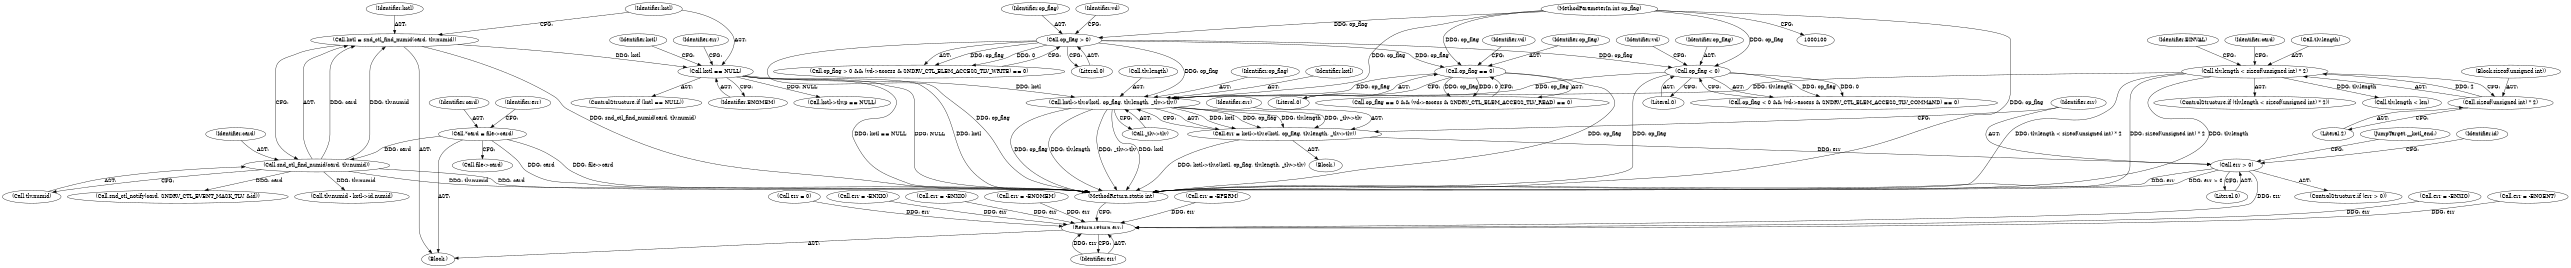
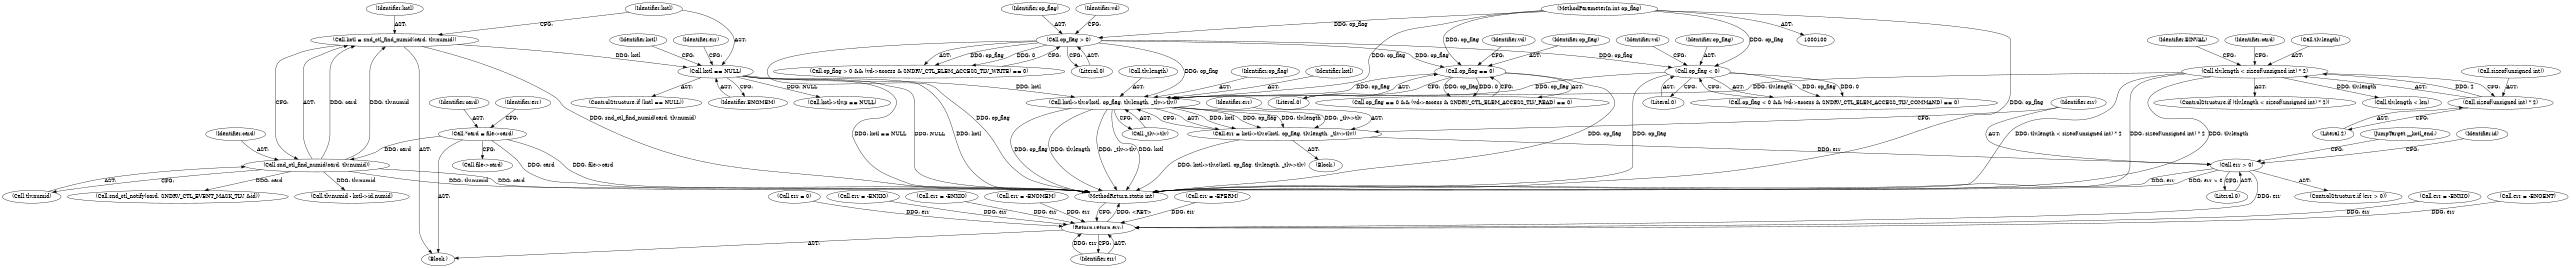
(1788, 25) -> (1788, 25)
(2511, 72) -> (2511, 72)
none -> (1114, 215)
